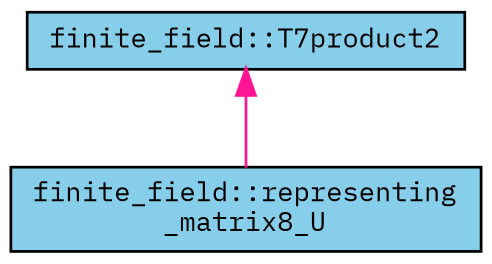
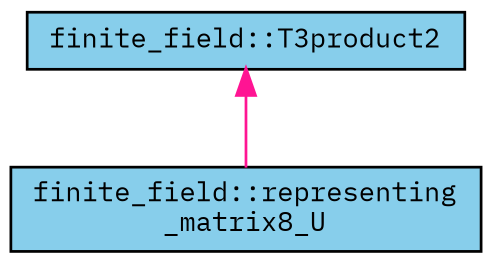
(246, 41) -> (246, 41)
